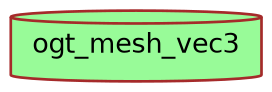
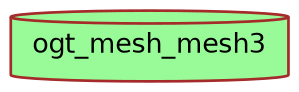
(136, 46) -> (150, 46)
